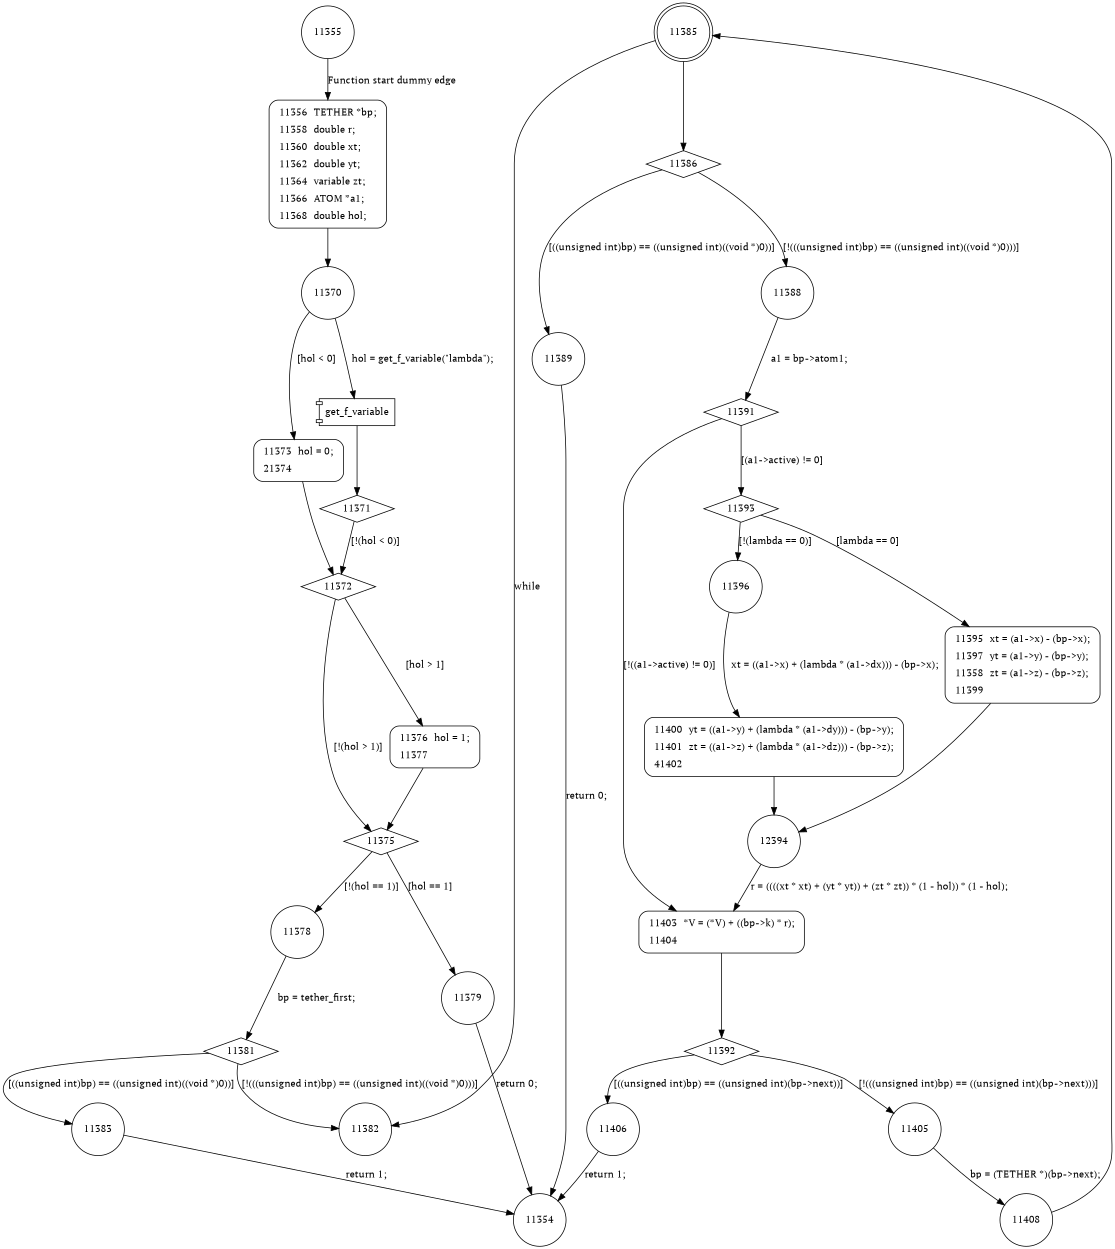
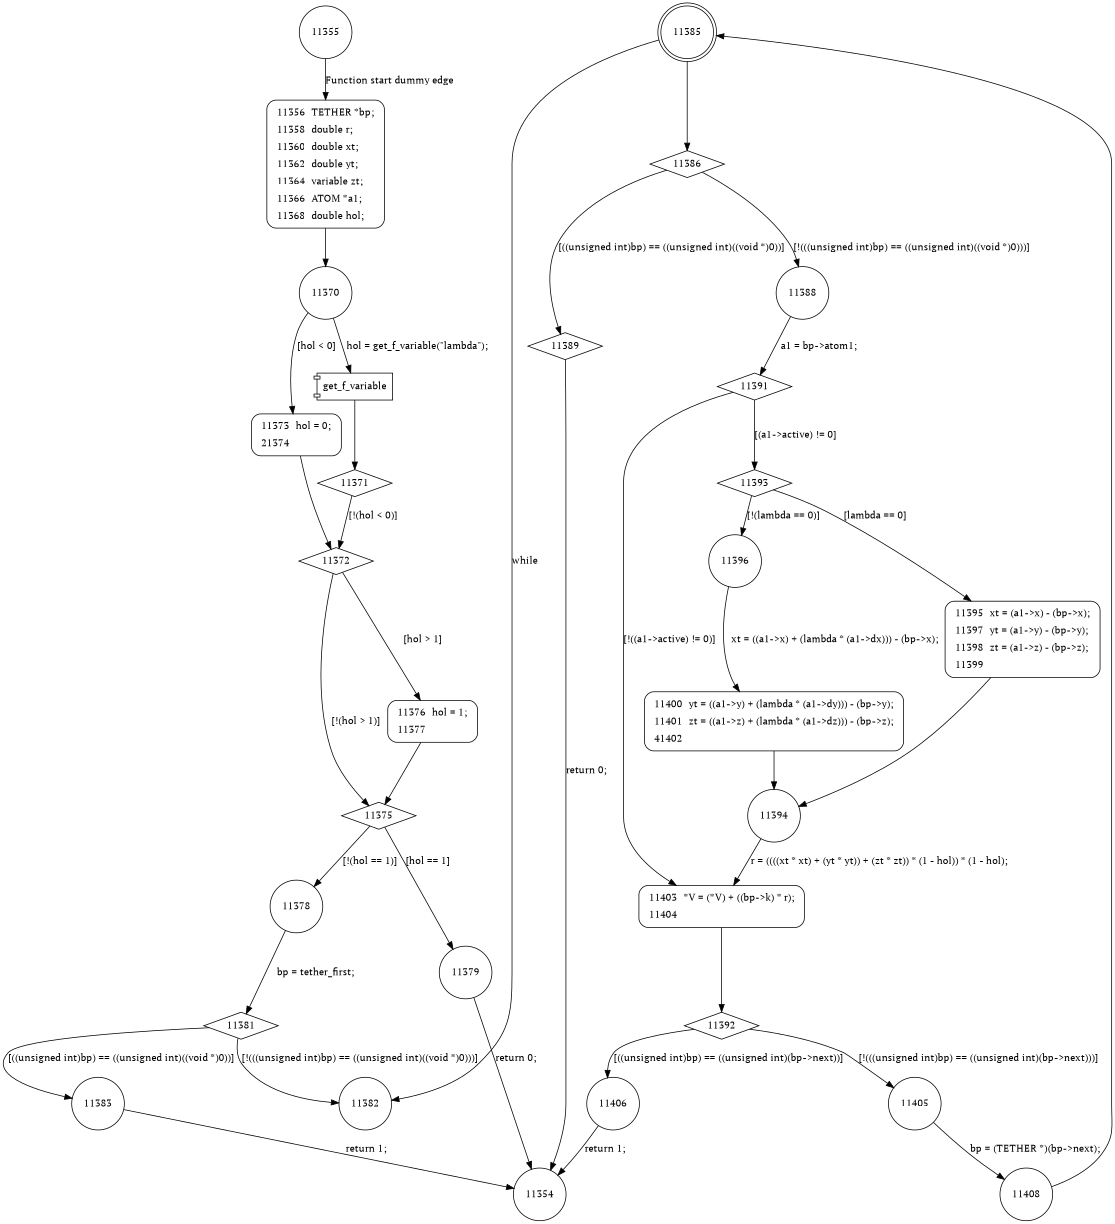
(558, 359) -> (565, 346)
(969, 673) -> (969, 648)
(774, 841) -> (774, 816)
